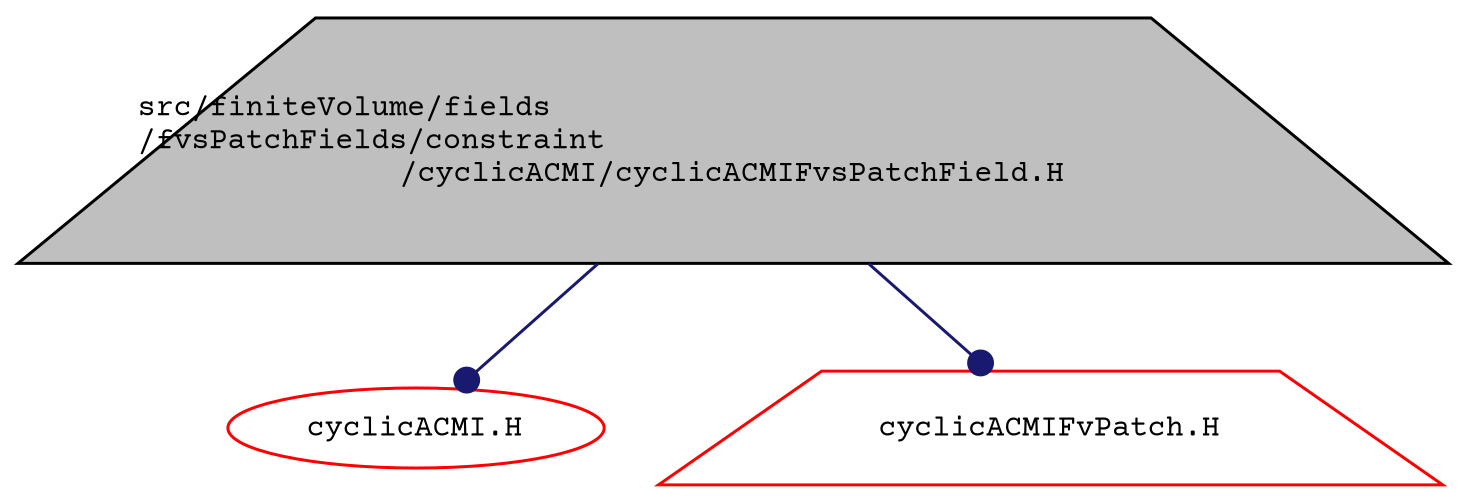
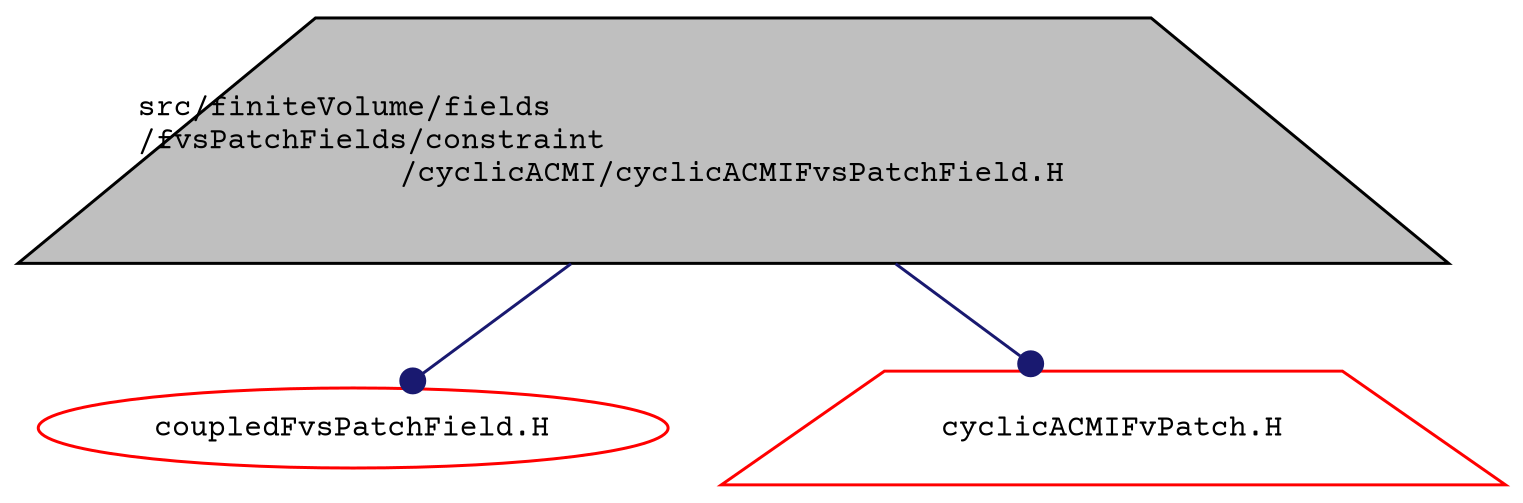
(416, 428) -> (353, 428)
